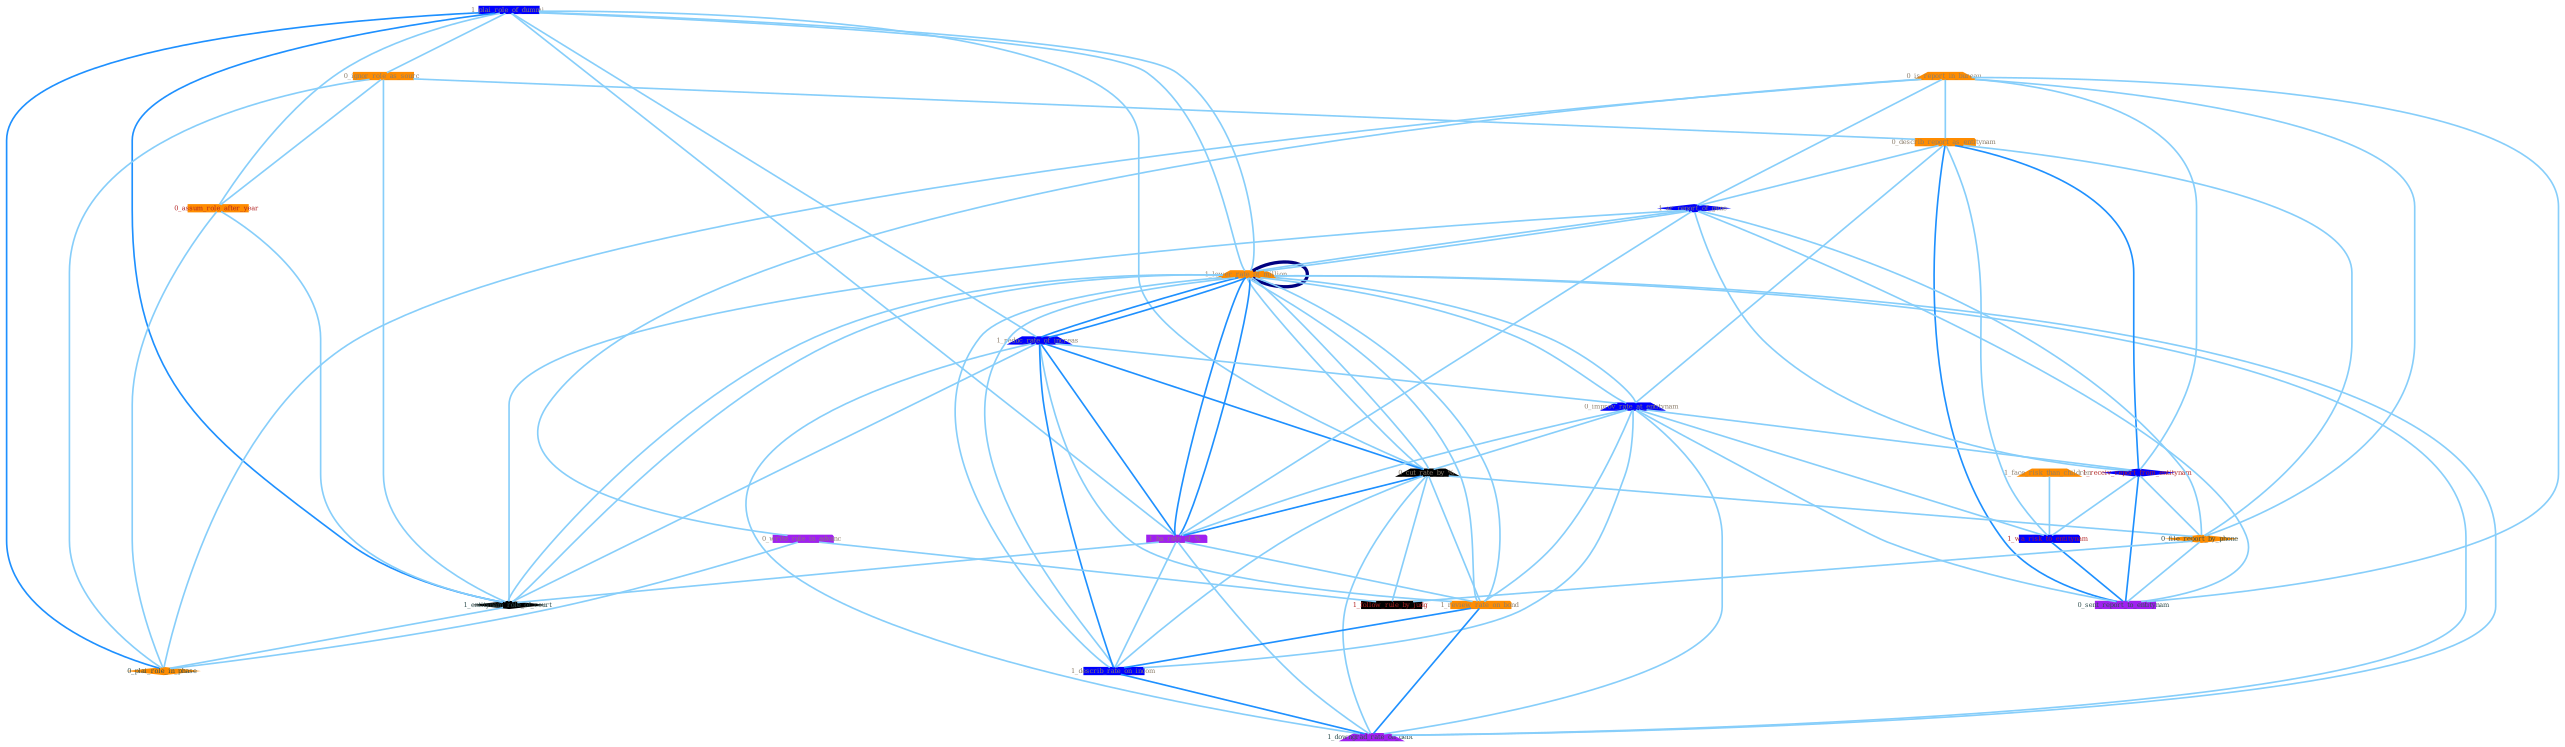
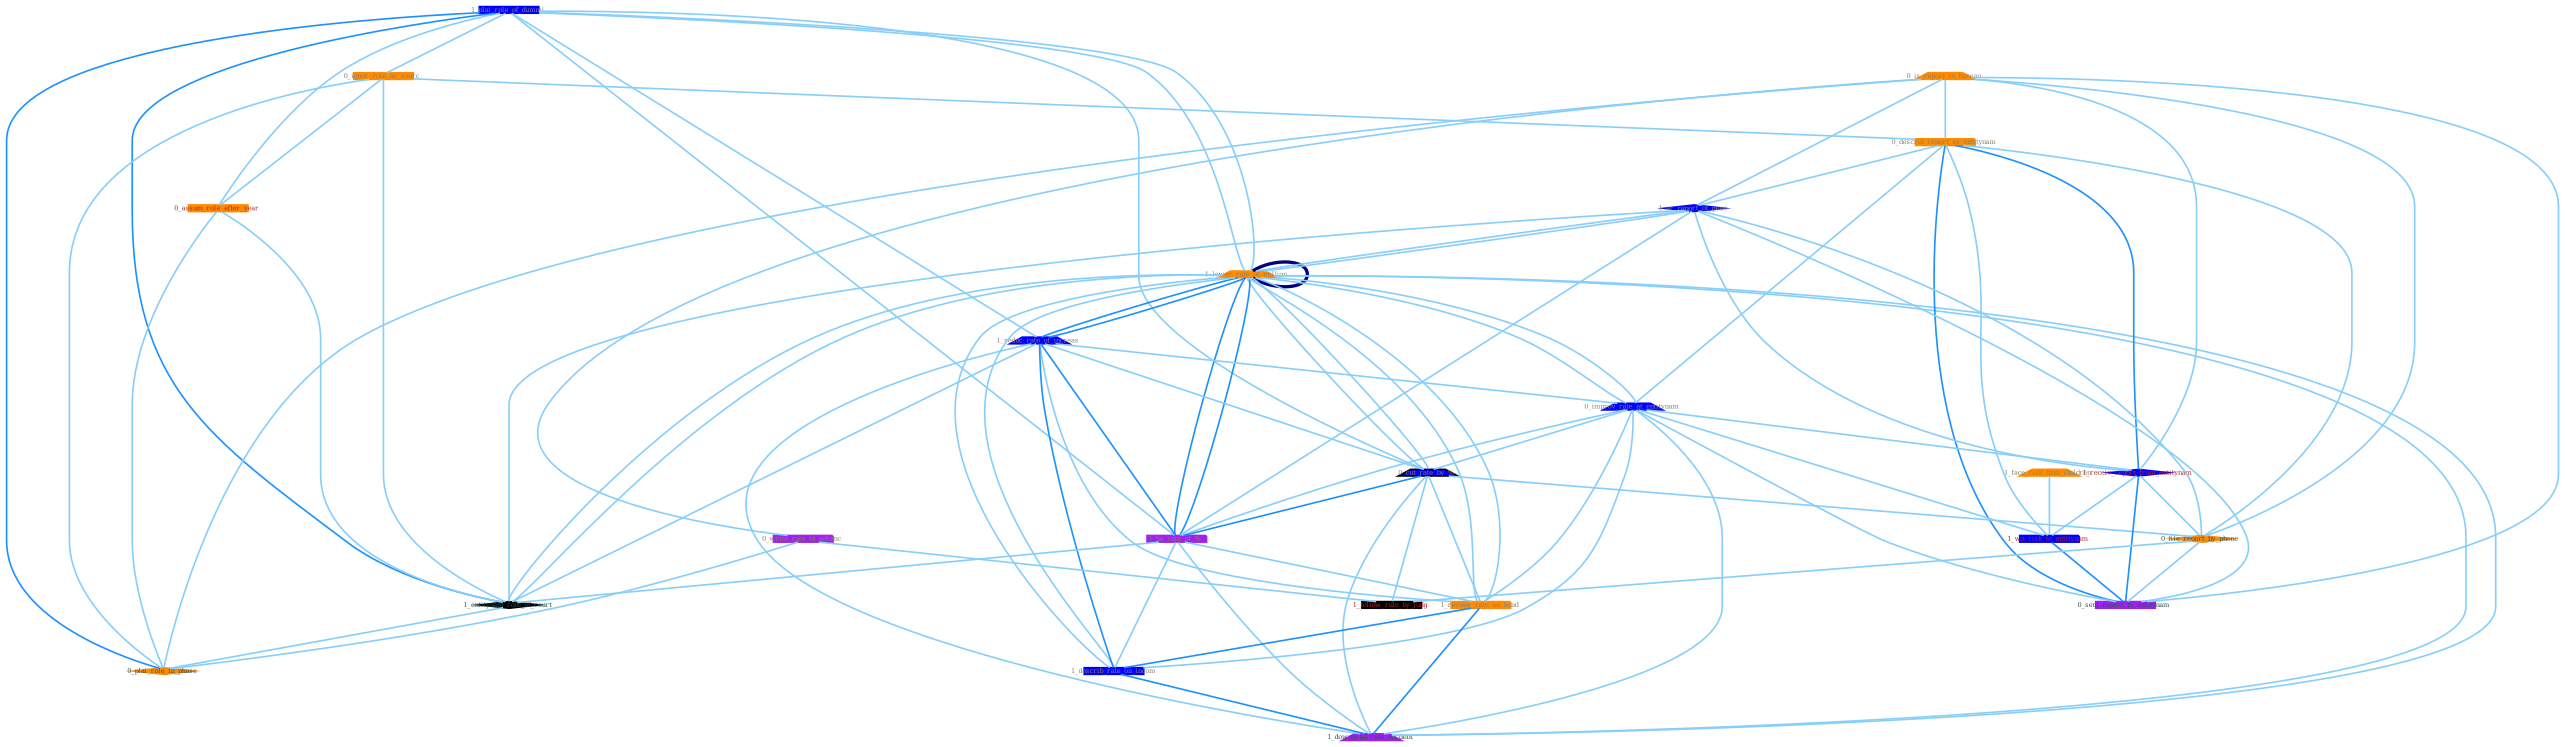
(1234, 407) -> (1234, 407)
(1428, 473) -> (1428, 473)
(1275, 546) -> none
